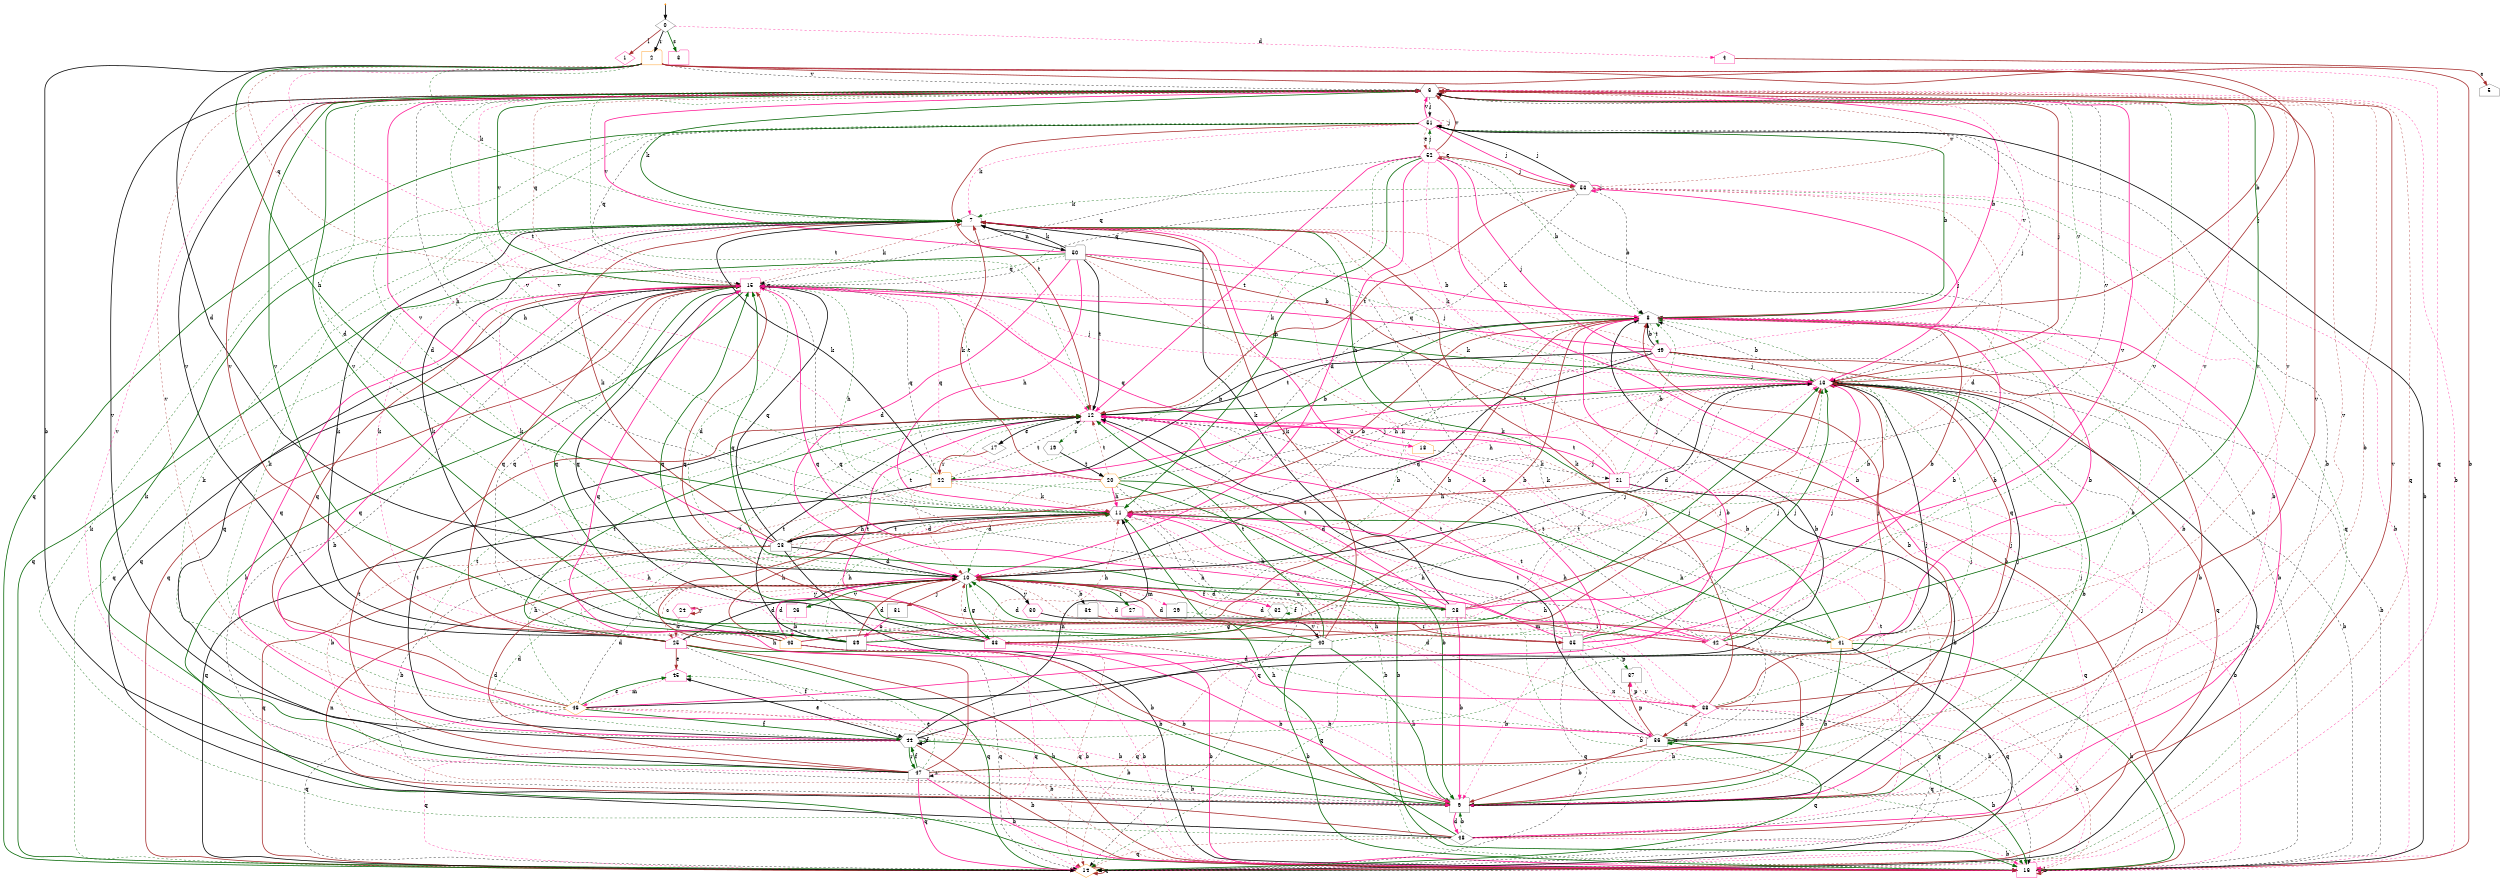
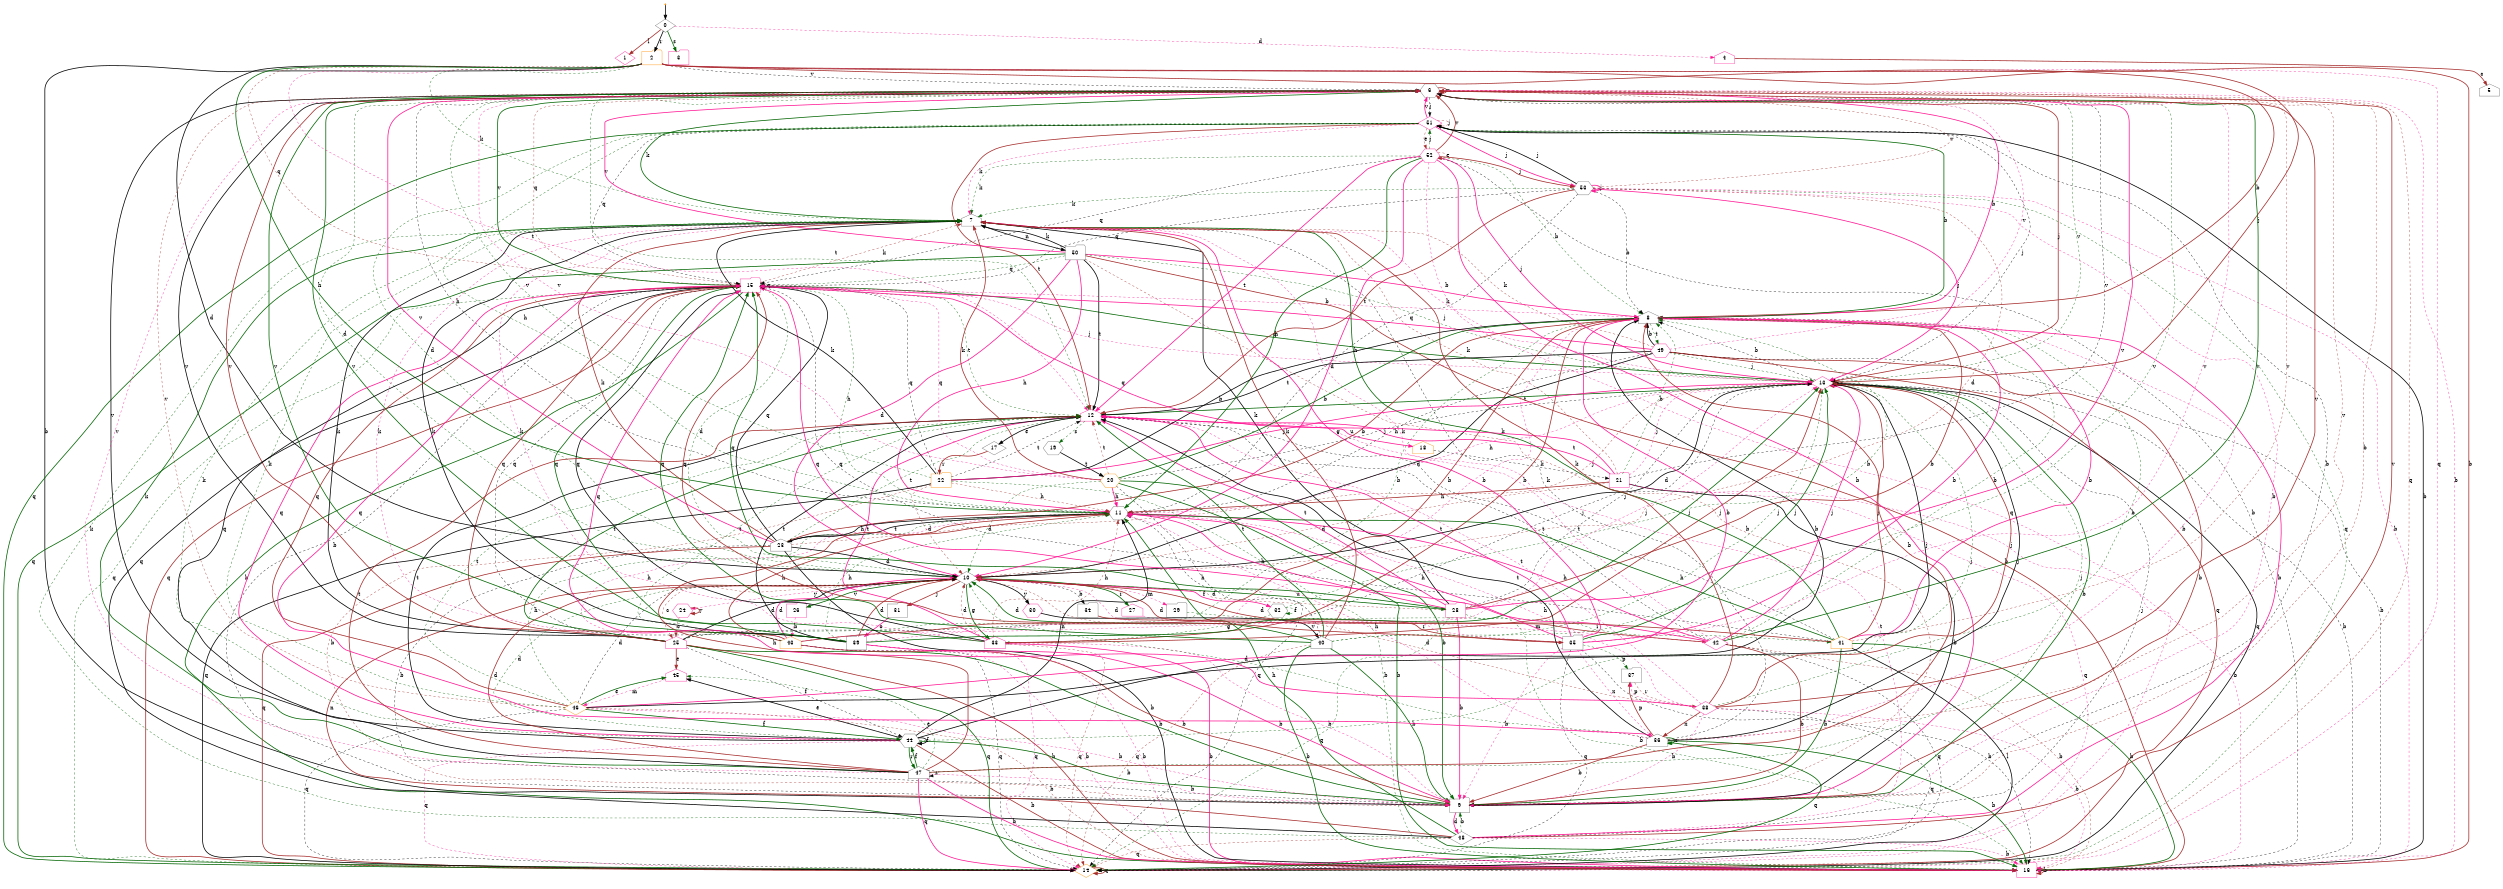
(1239, 364) -> (1181, 158)
(1338, 432) -> (1338, 432)
(1042, 497) -> (1042, 497)
(2008, 757) -> (2008, 757)
